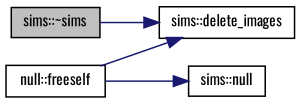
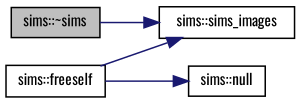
(227, 23) -> (227, 23)
(56, 81) -> (56, 81)
